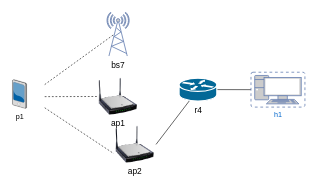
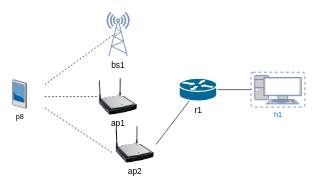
(118, 65) -> (118, 65)
(199, 110) -> (199, 110)
(20, 117) -> (20, 117)
